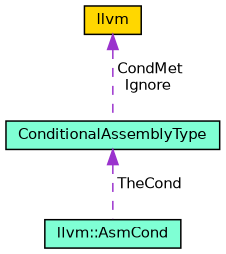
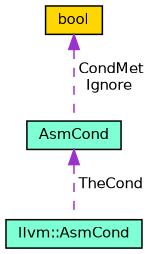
(113, 20) -> (74, 20)
(113, 135) -> (74, 135)
